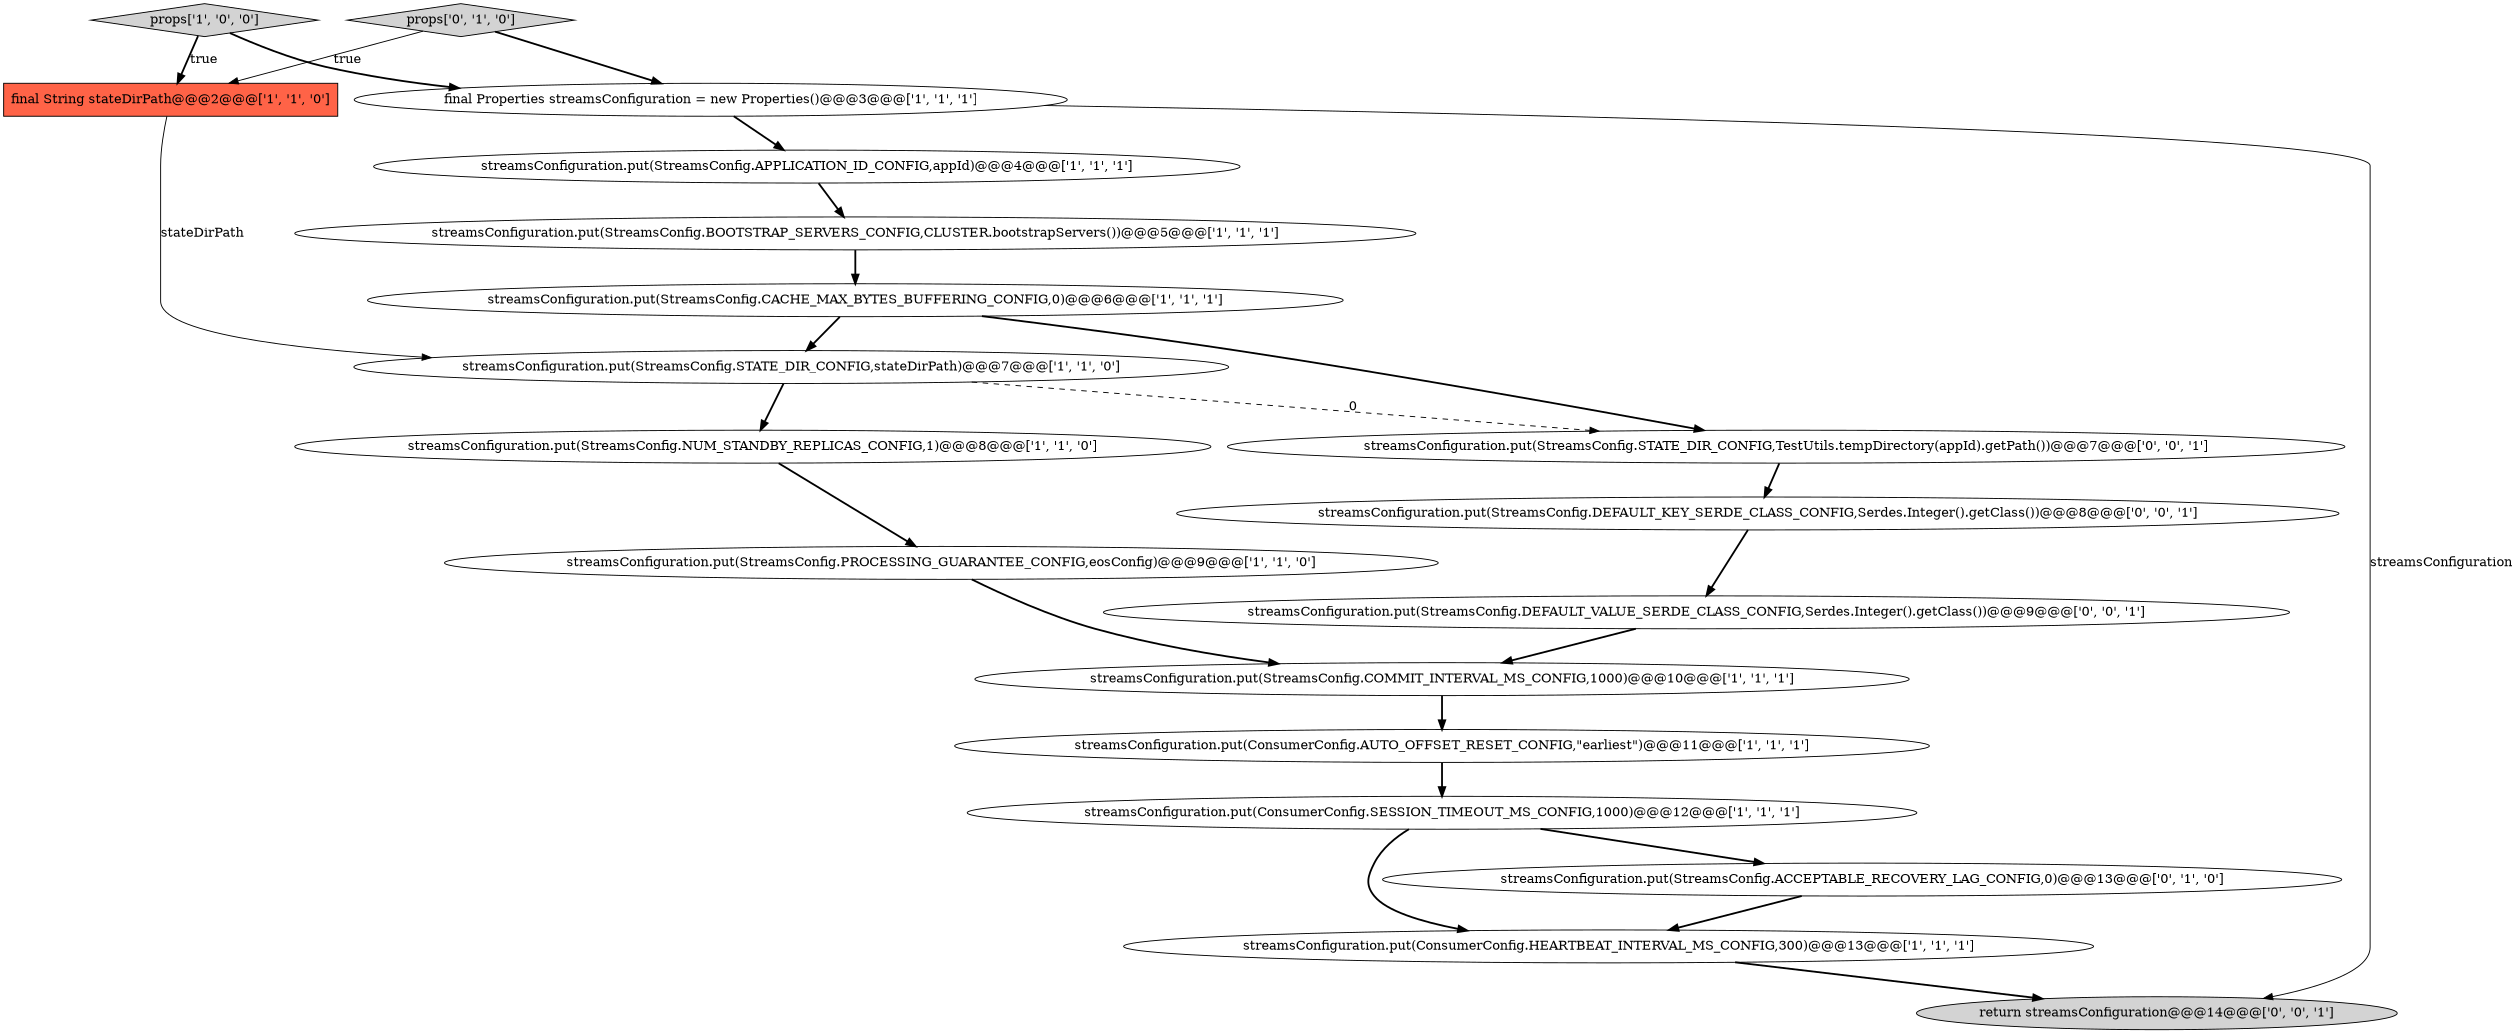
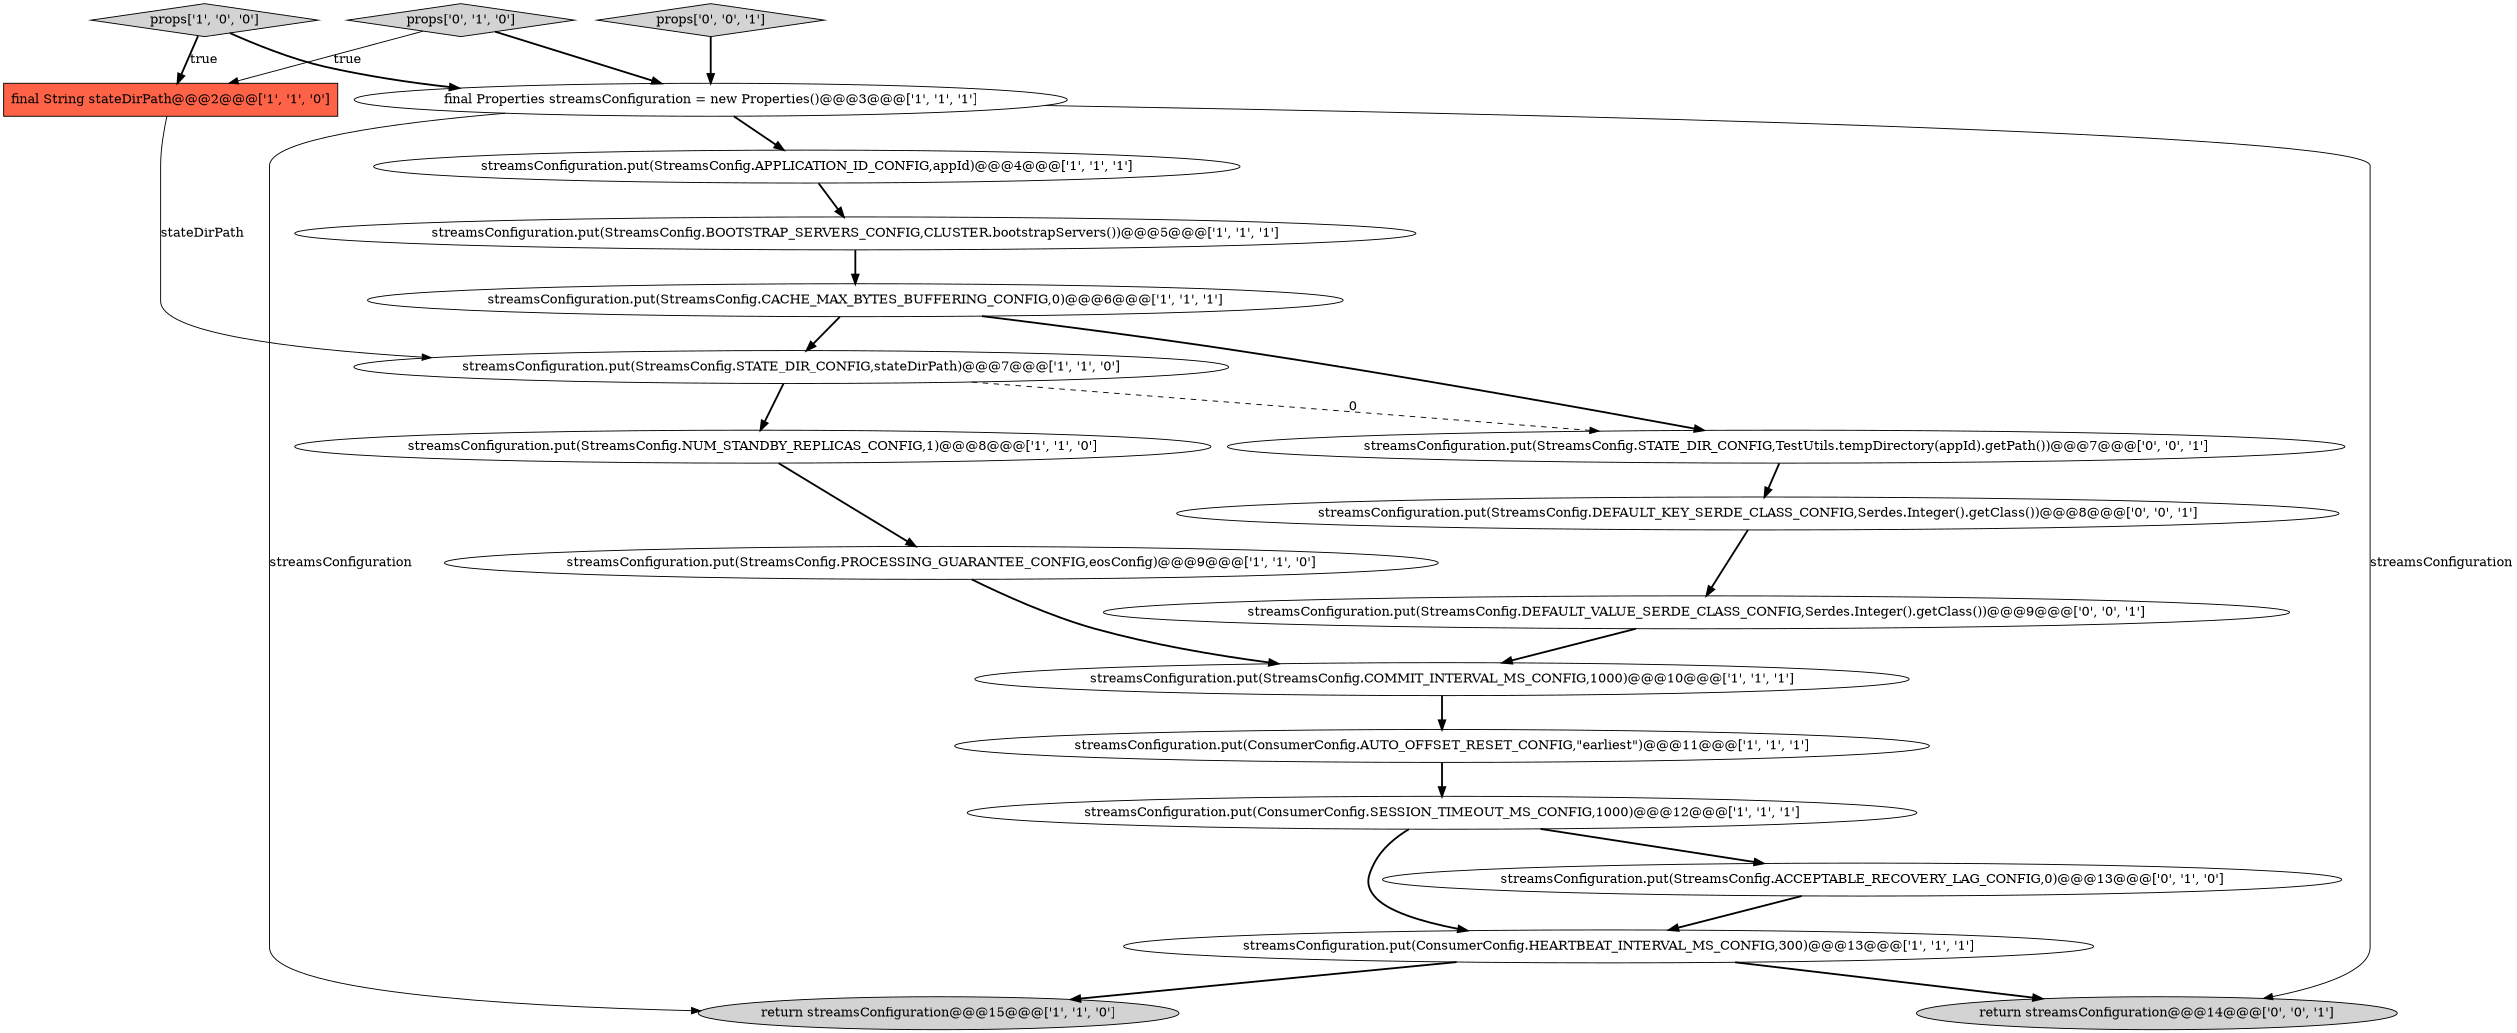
none -> (711, 20)
none -> (939, 1013)
